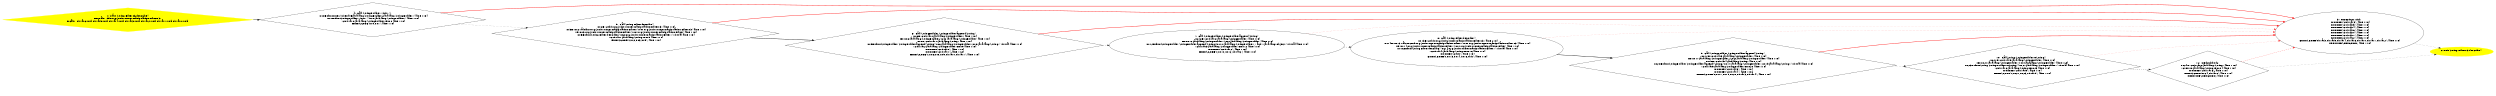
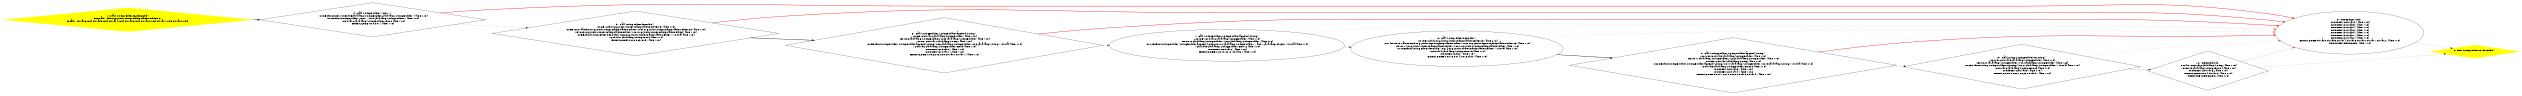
(2462, 52) -> (2475, 52)
